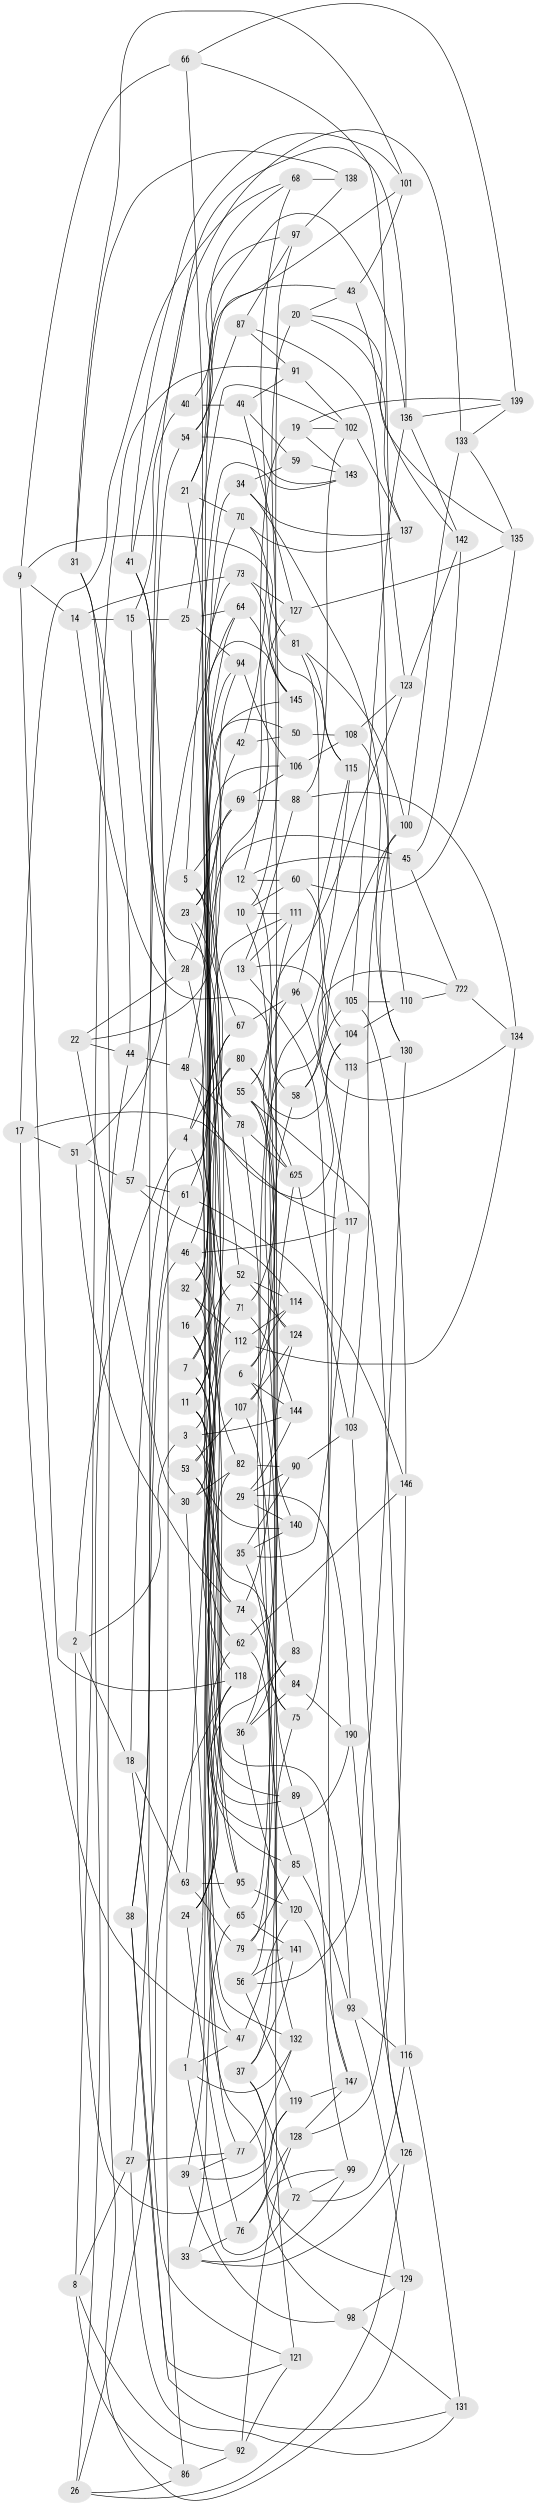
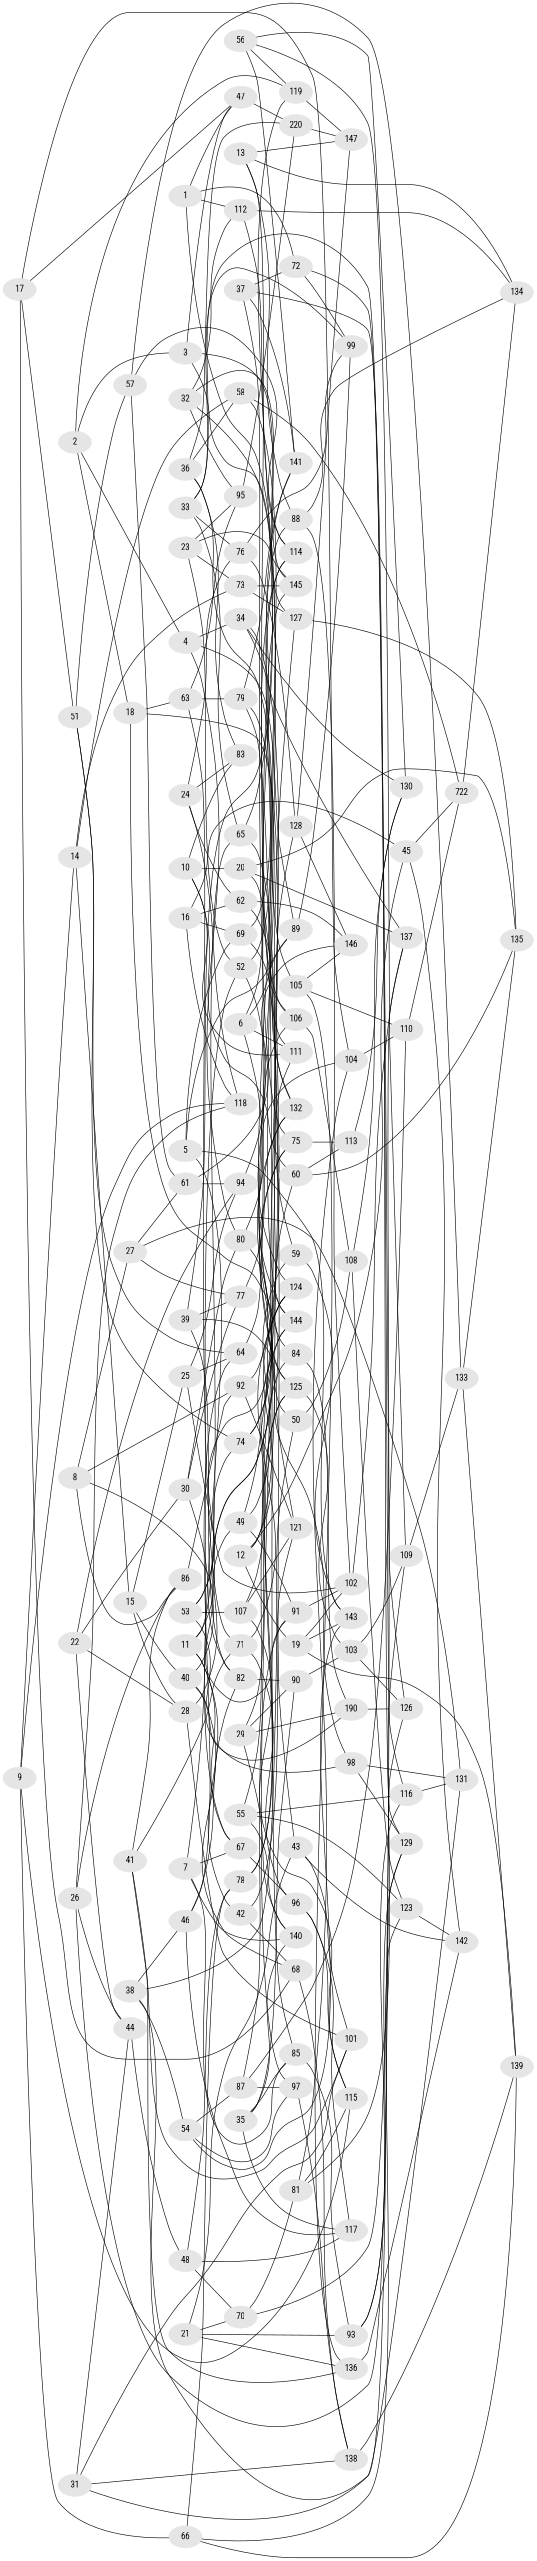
(466, 410) -> (449, 2269)
(406, 826) -> (406, 1556)
(296, 1176) -> (296, 1388)
(238, 1819) -> (294, 1749)
(296, 1910) -> (296, 125)
